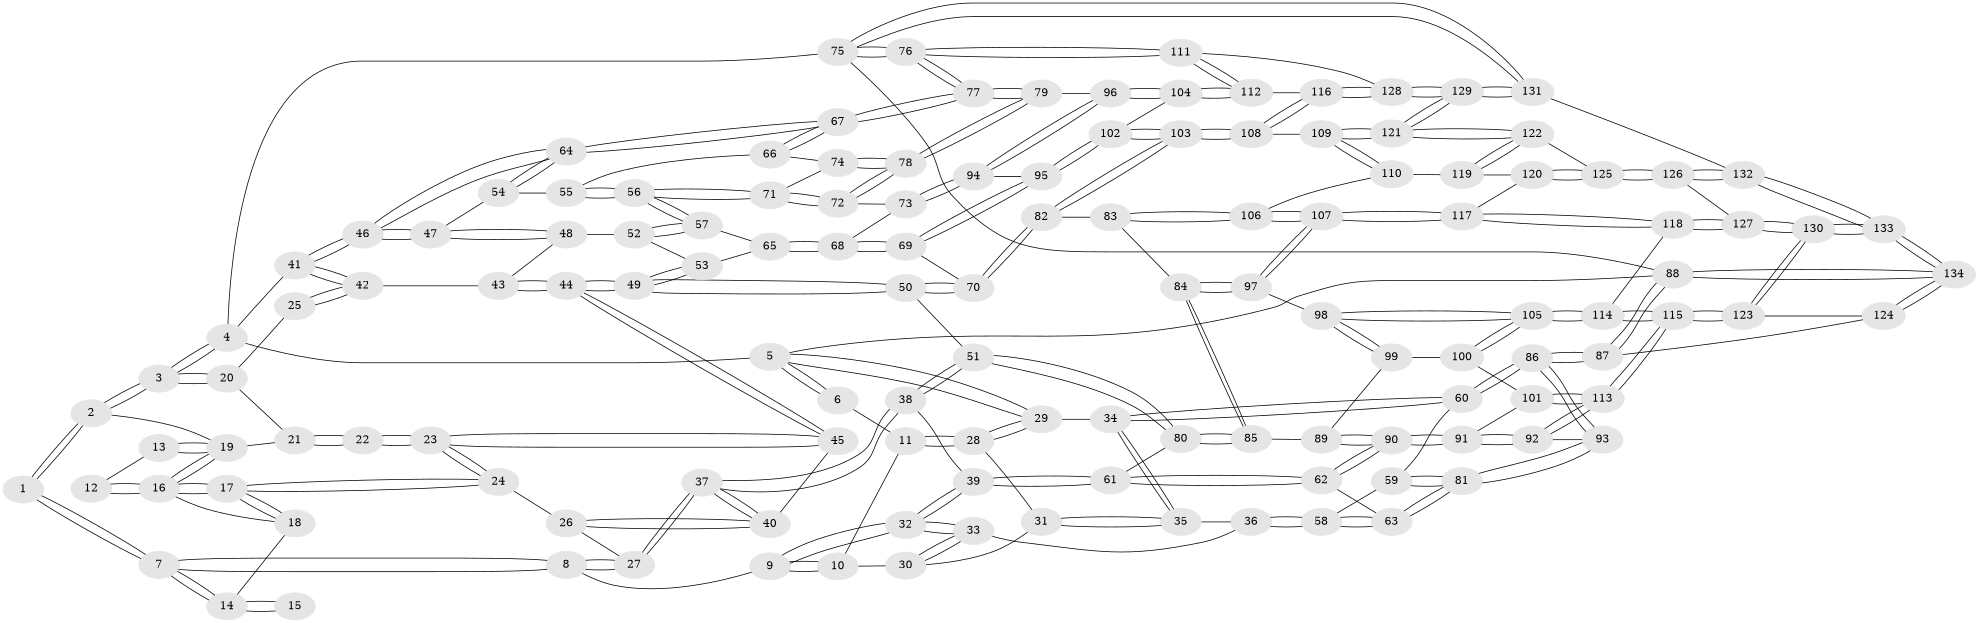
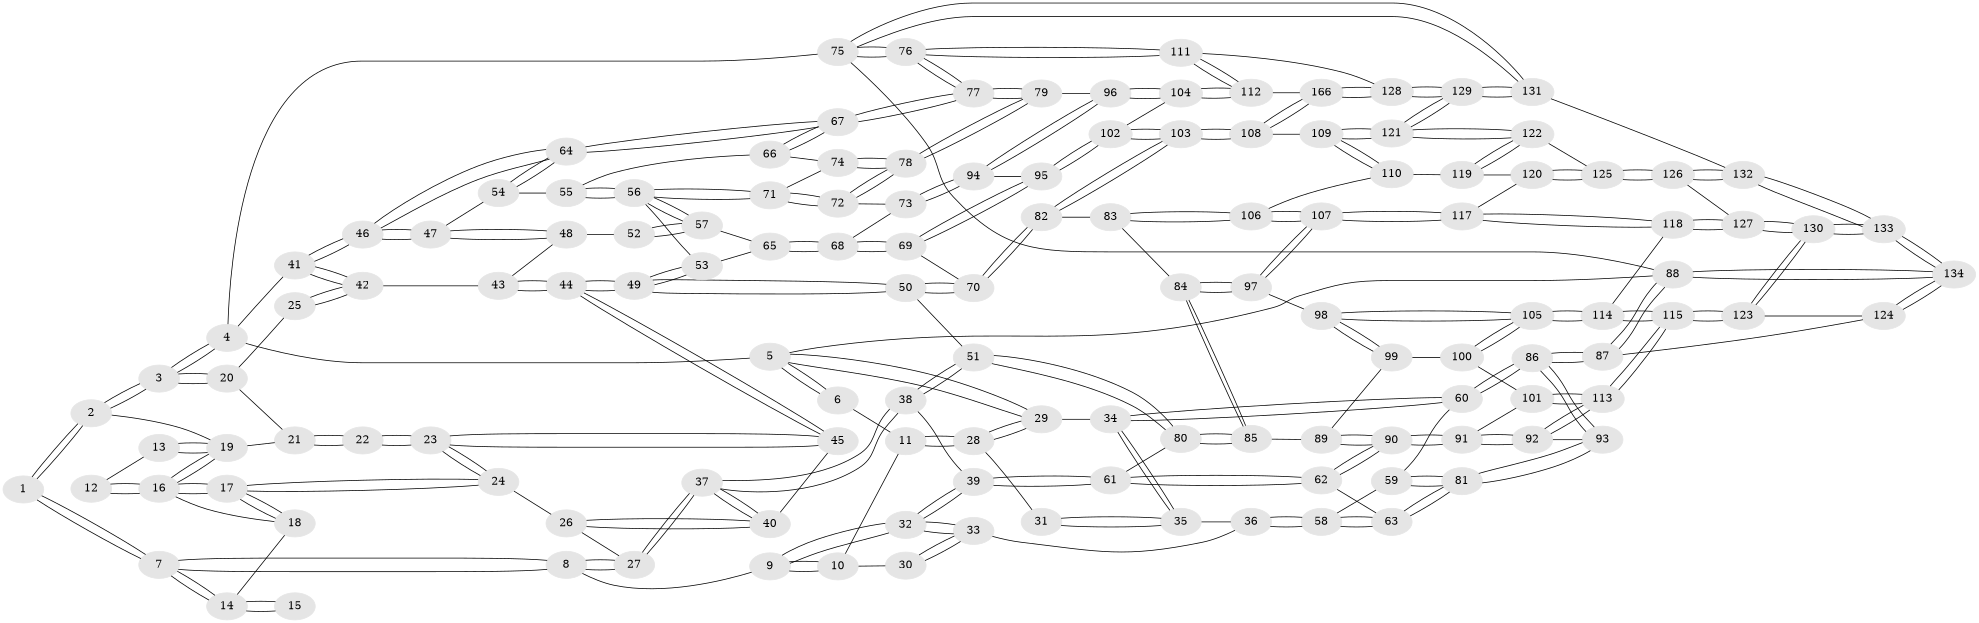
(1321, 93) -> (1321, 93)
(668, 250) -> (668, 230)
(980, 556) -> none
